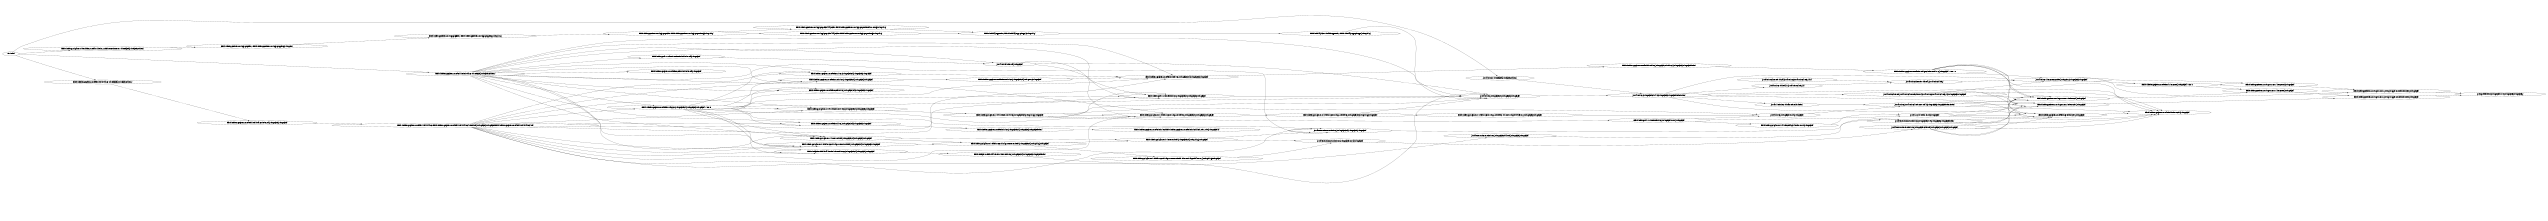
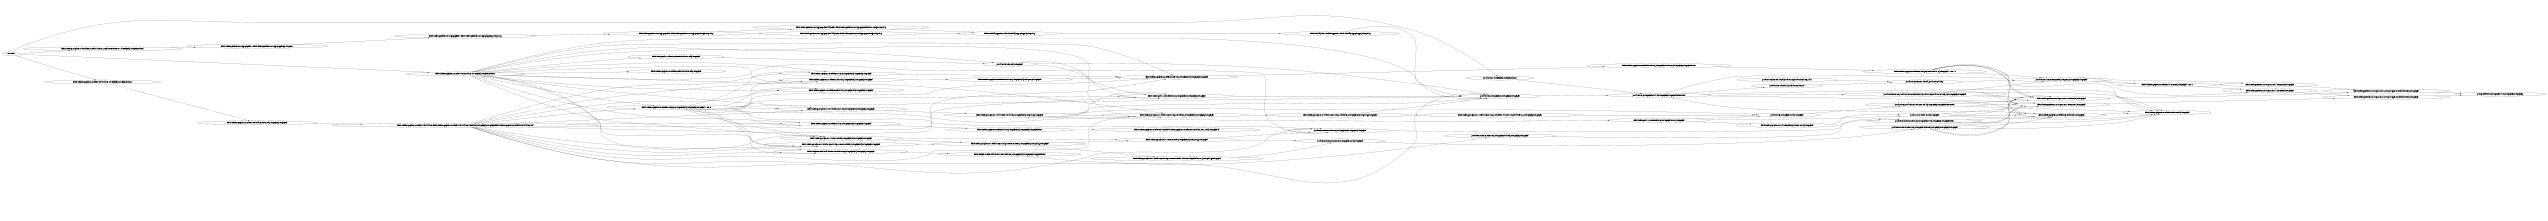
(1787, 105) -> none
